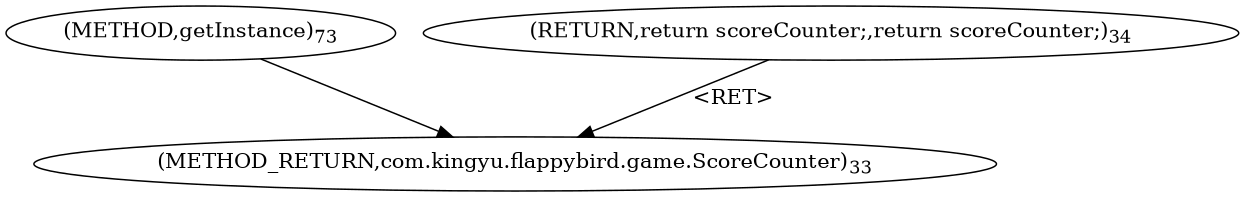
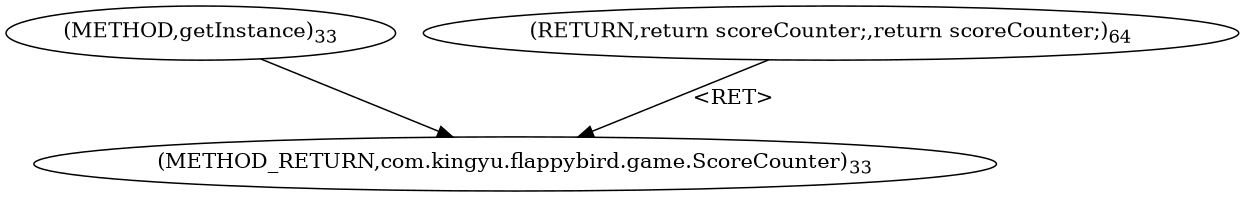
(326, 31) -> (326, 31)
(1121, 31) -> (1121, 31)
